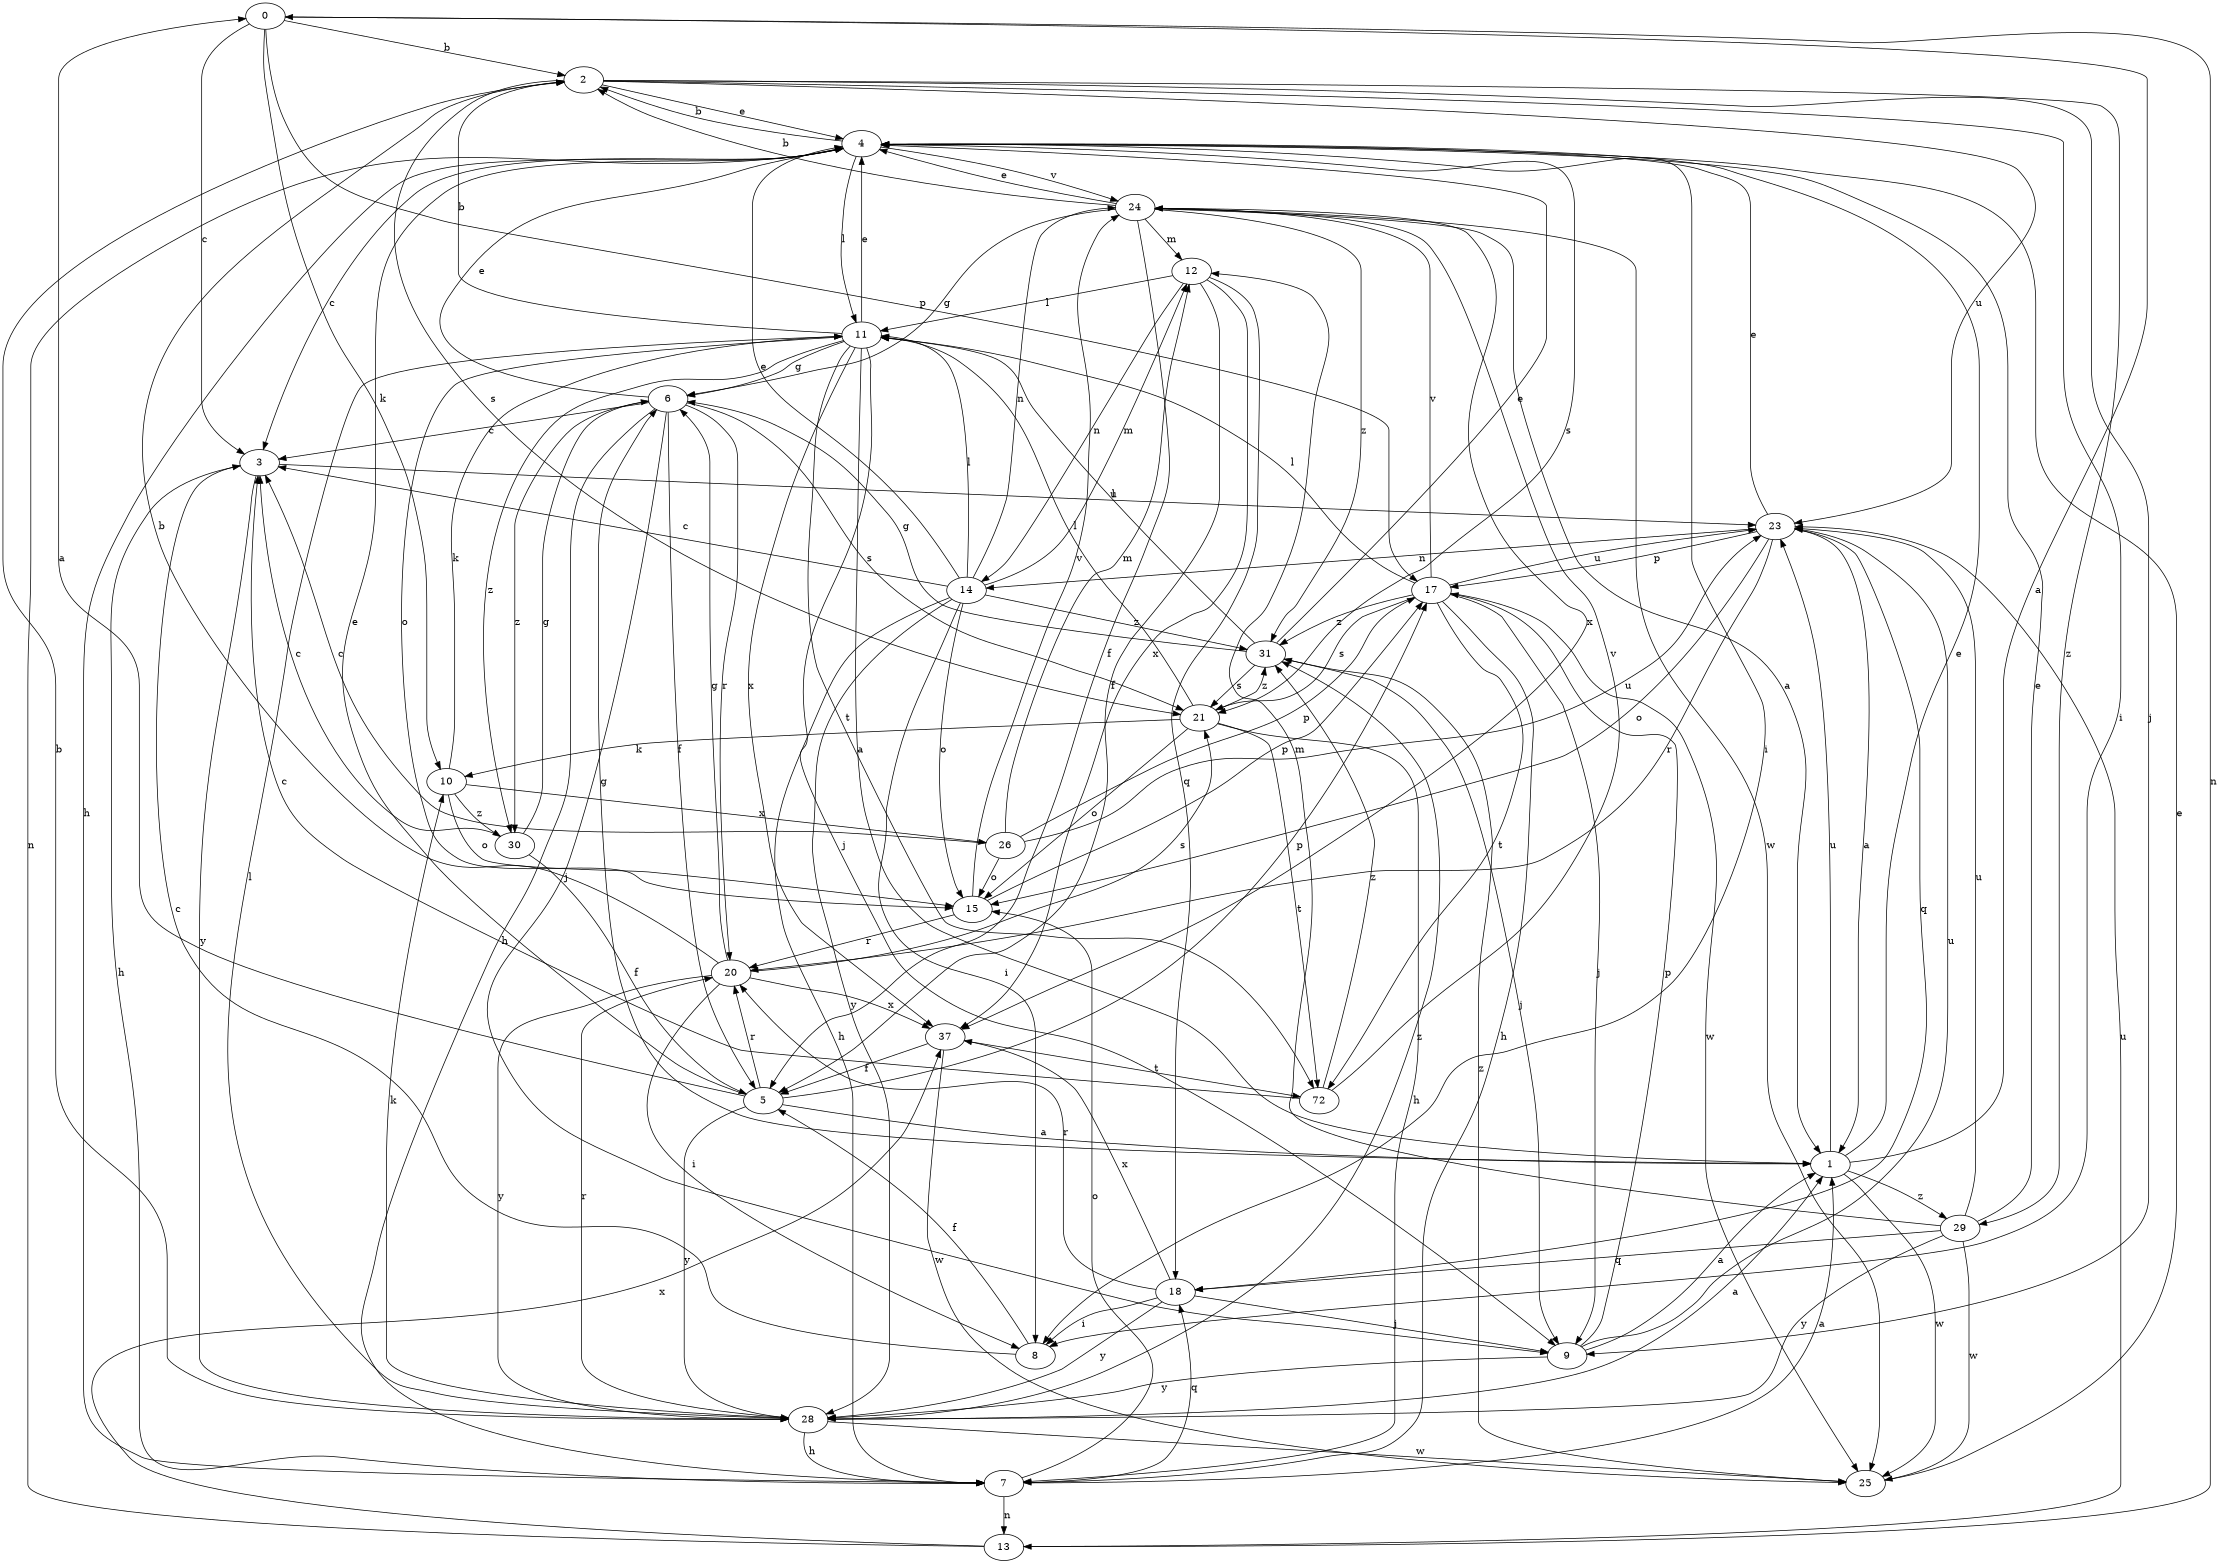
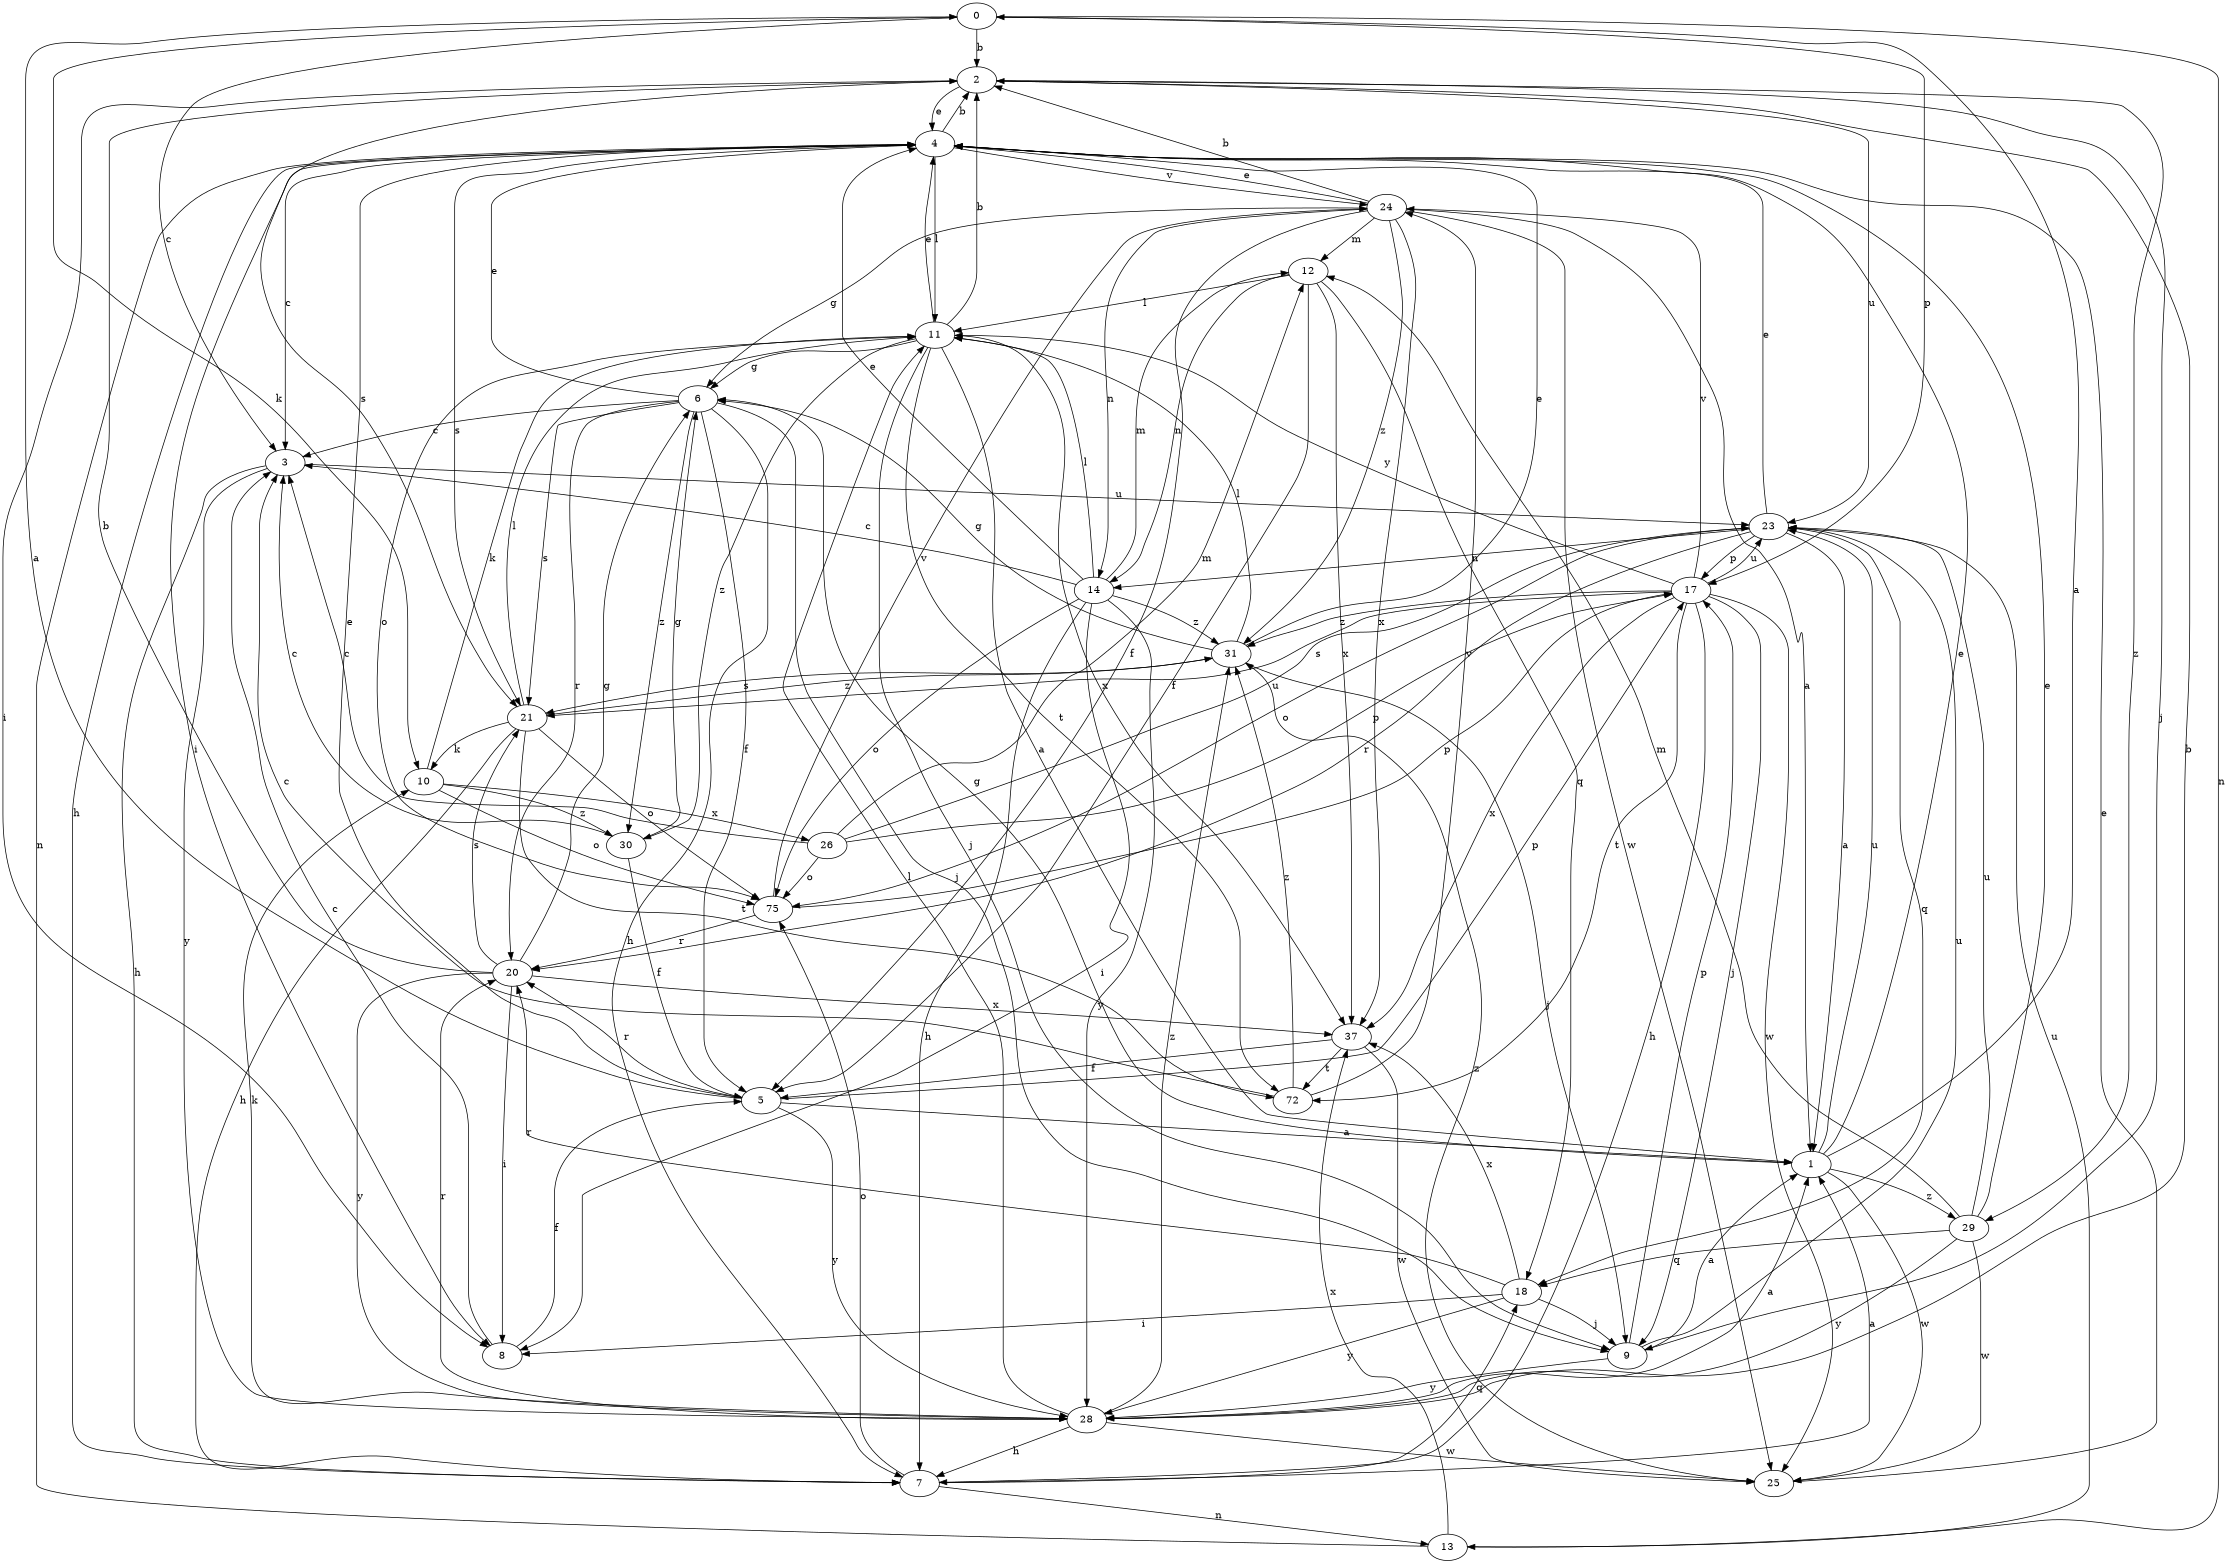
(1019, 372) -> (1114, 288)
(1292, 463) -> (1388, 463)
none -> (1499, 792)
(972, 909) -> (773, 909)
